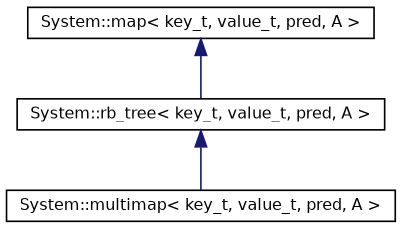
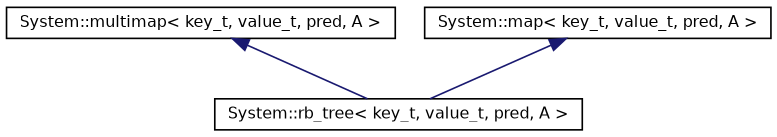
(201, 169) -> (307, 72)
